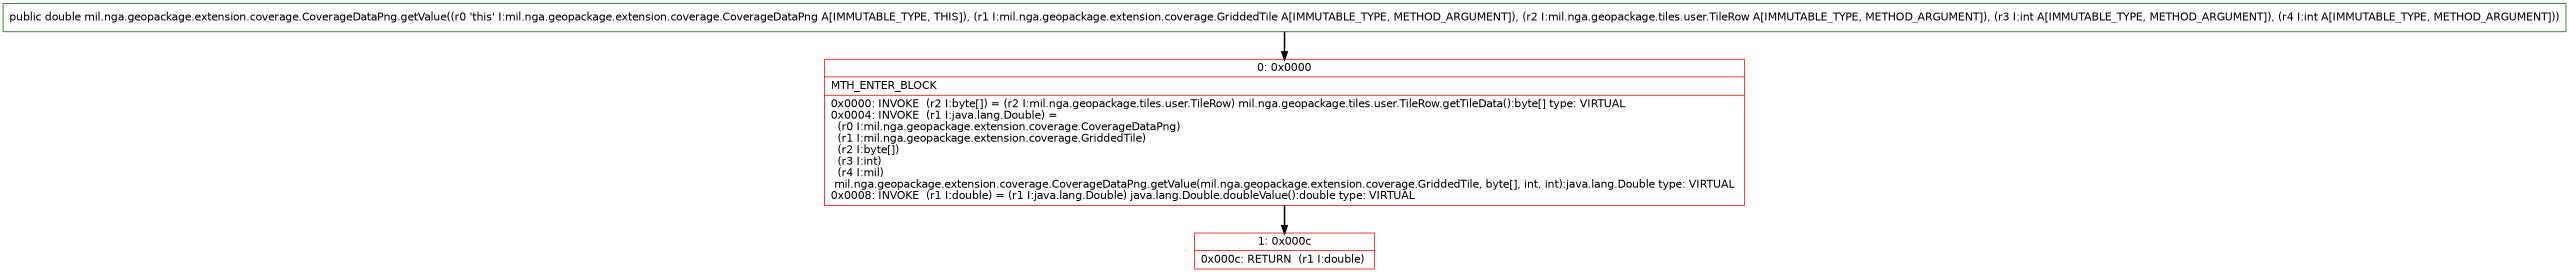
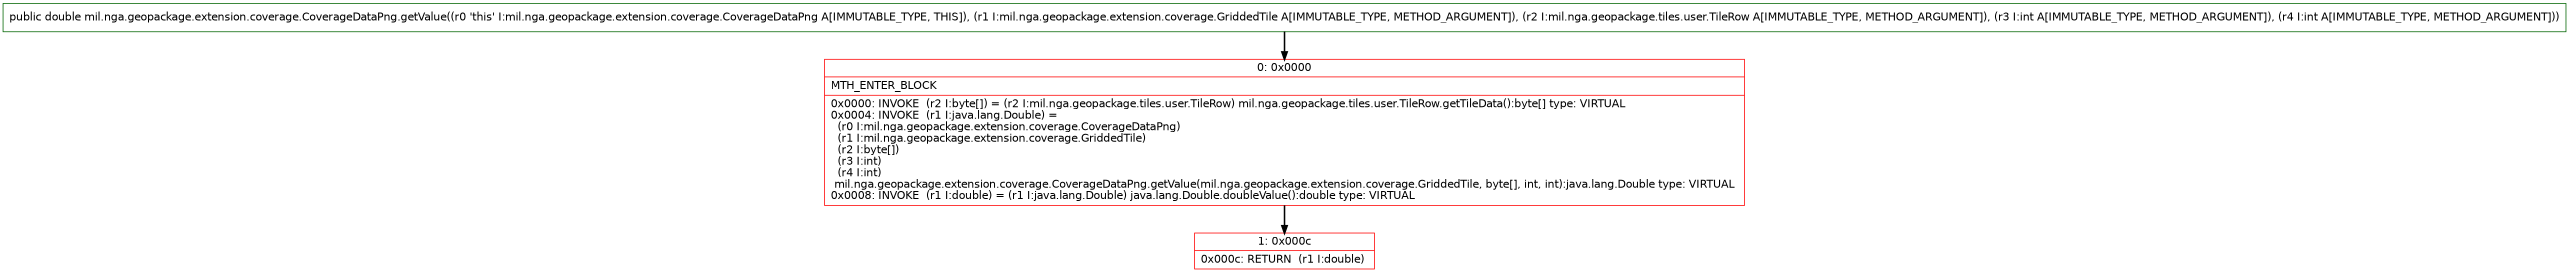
(857, 173) -> (856, 173)
